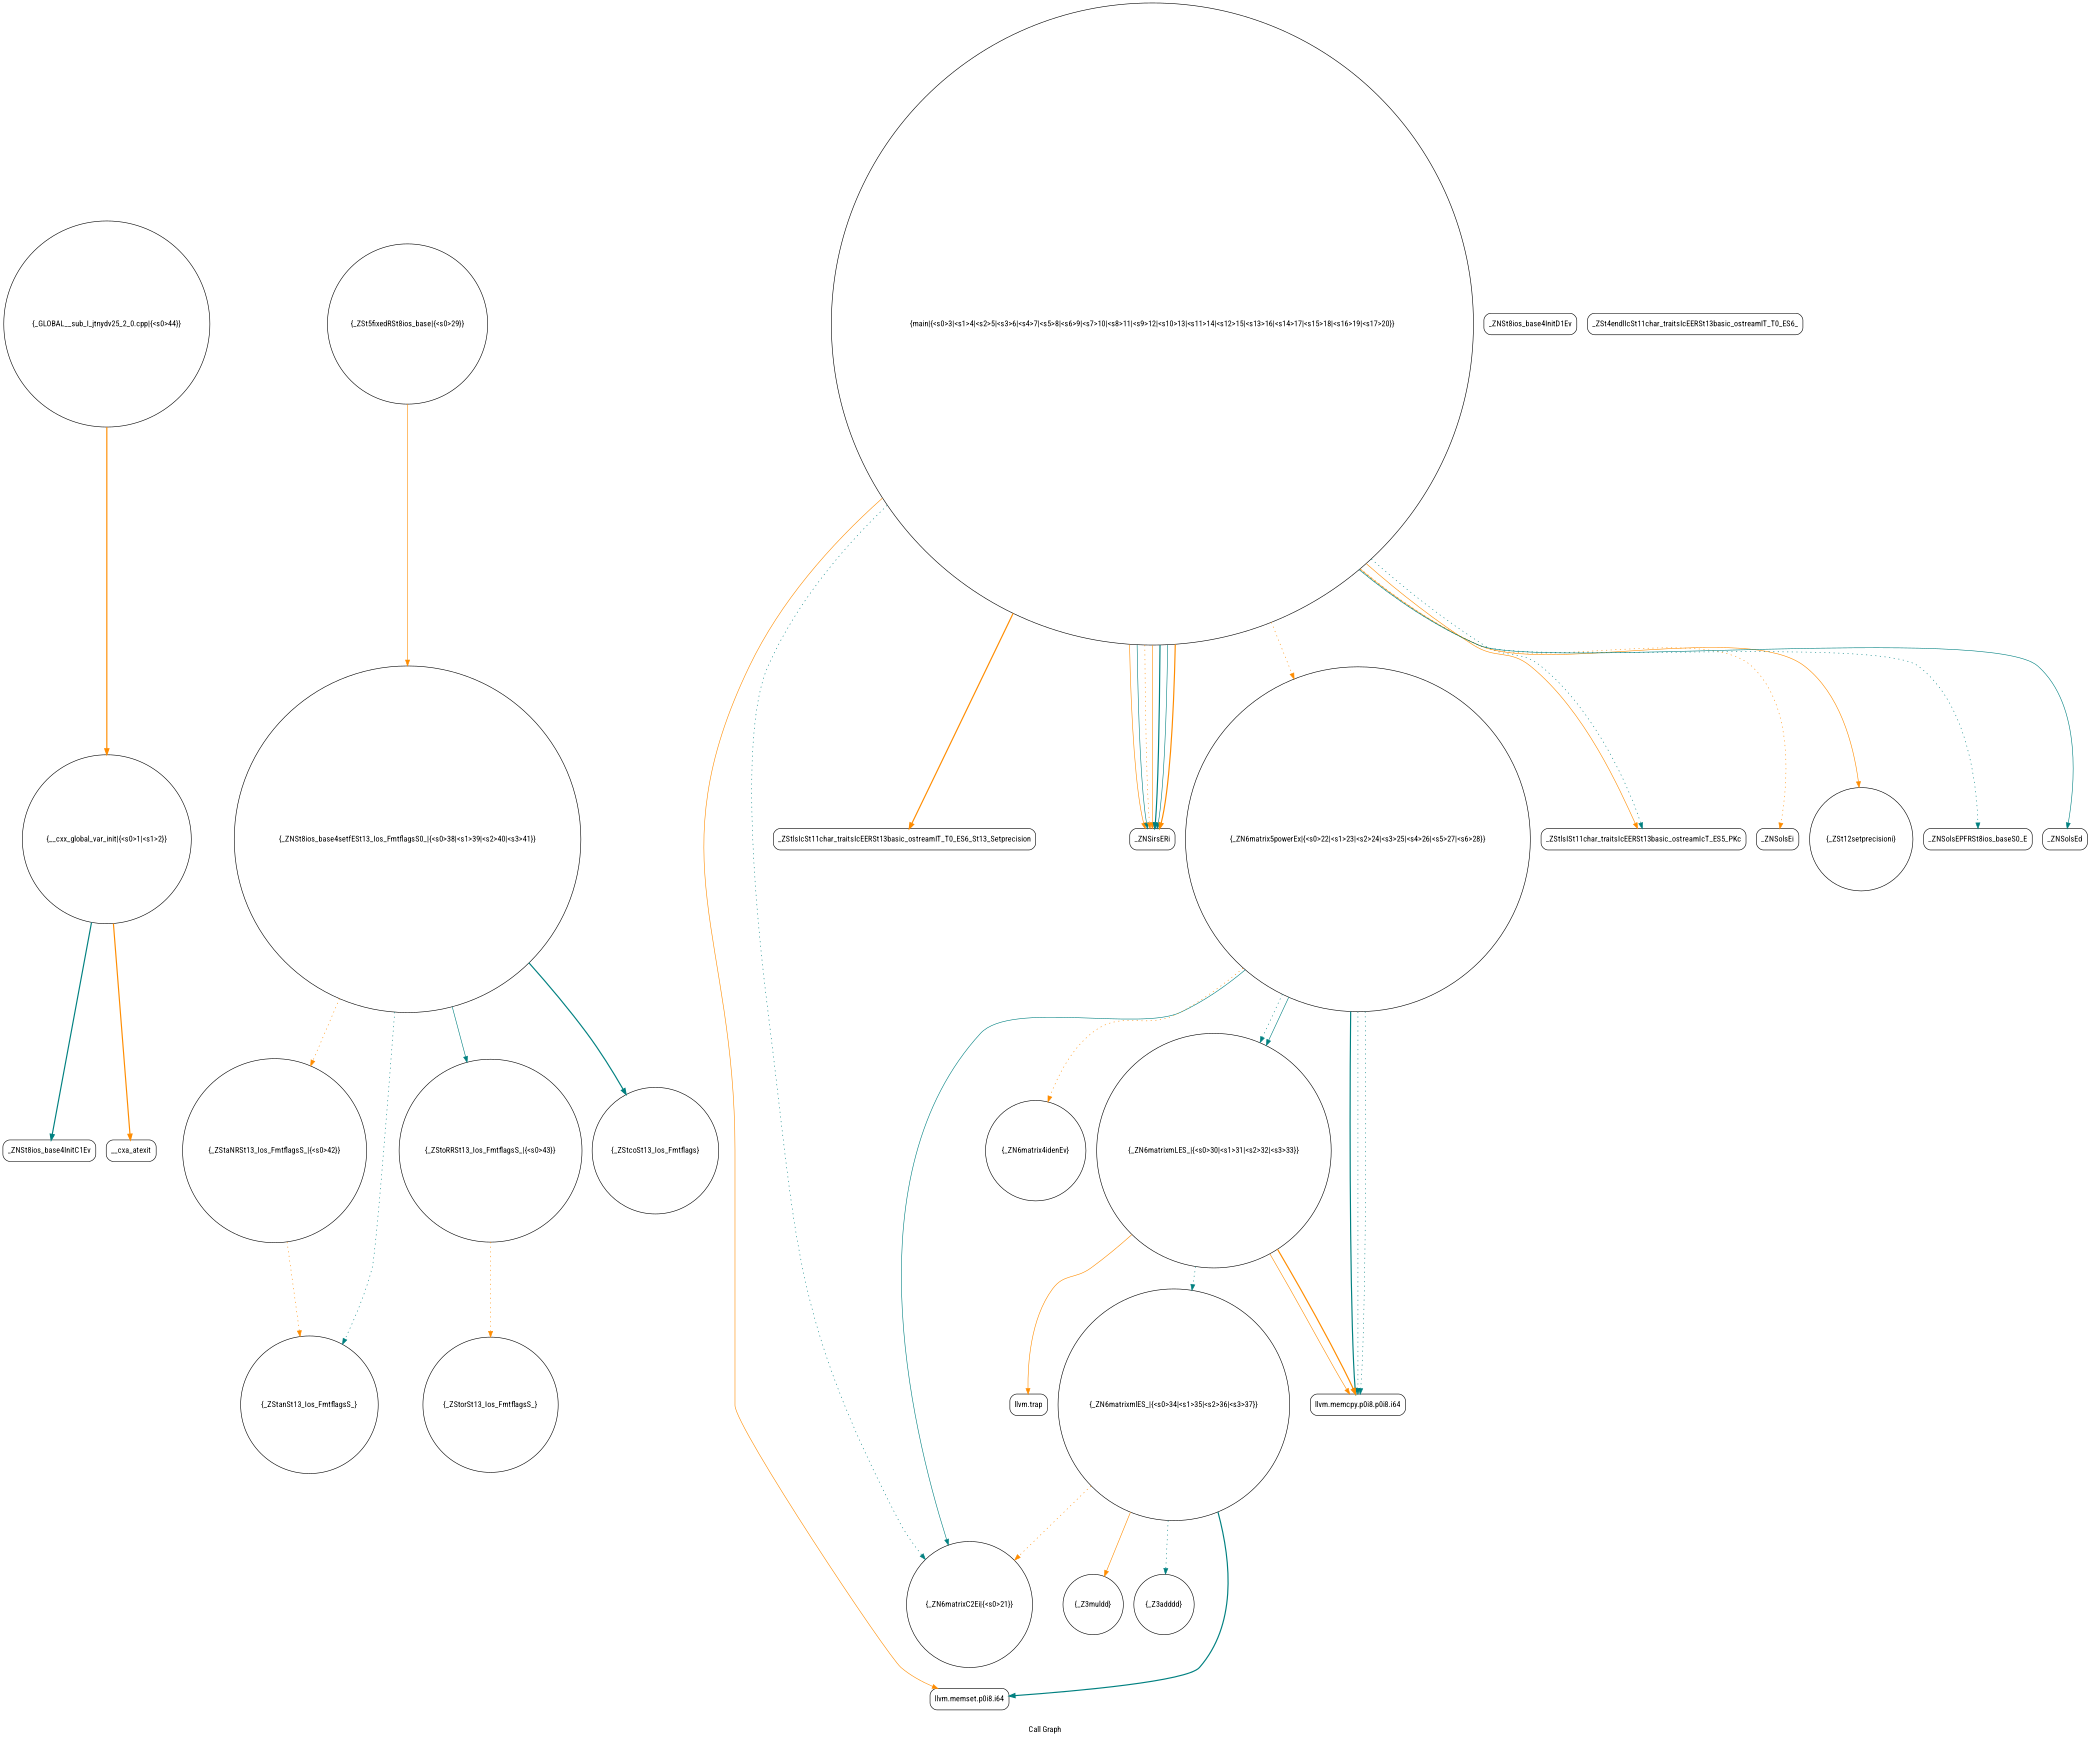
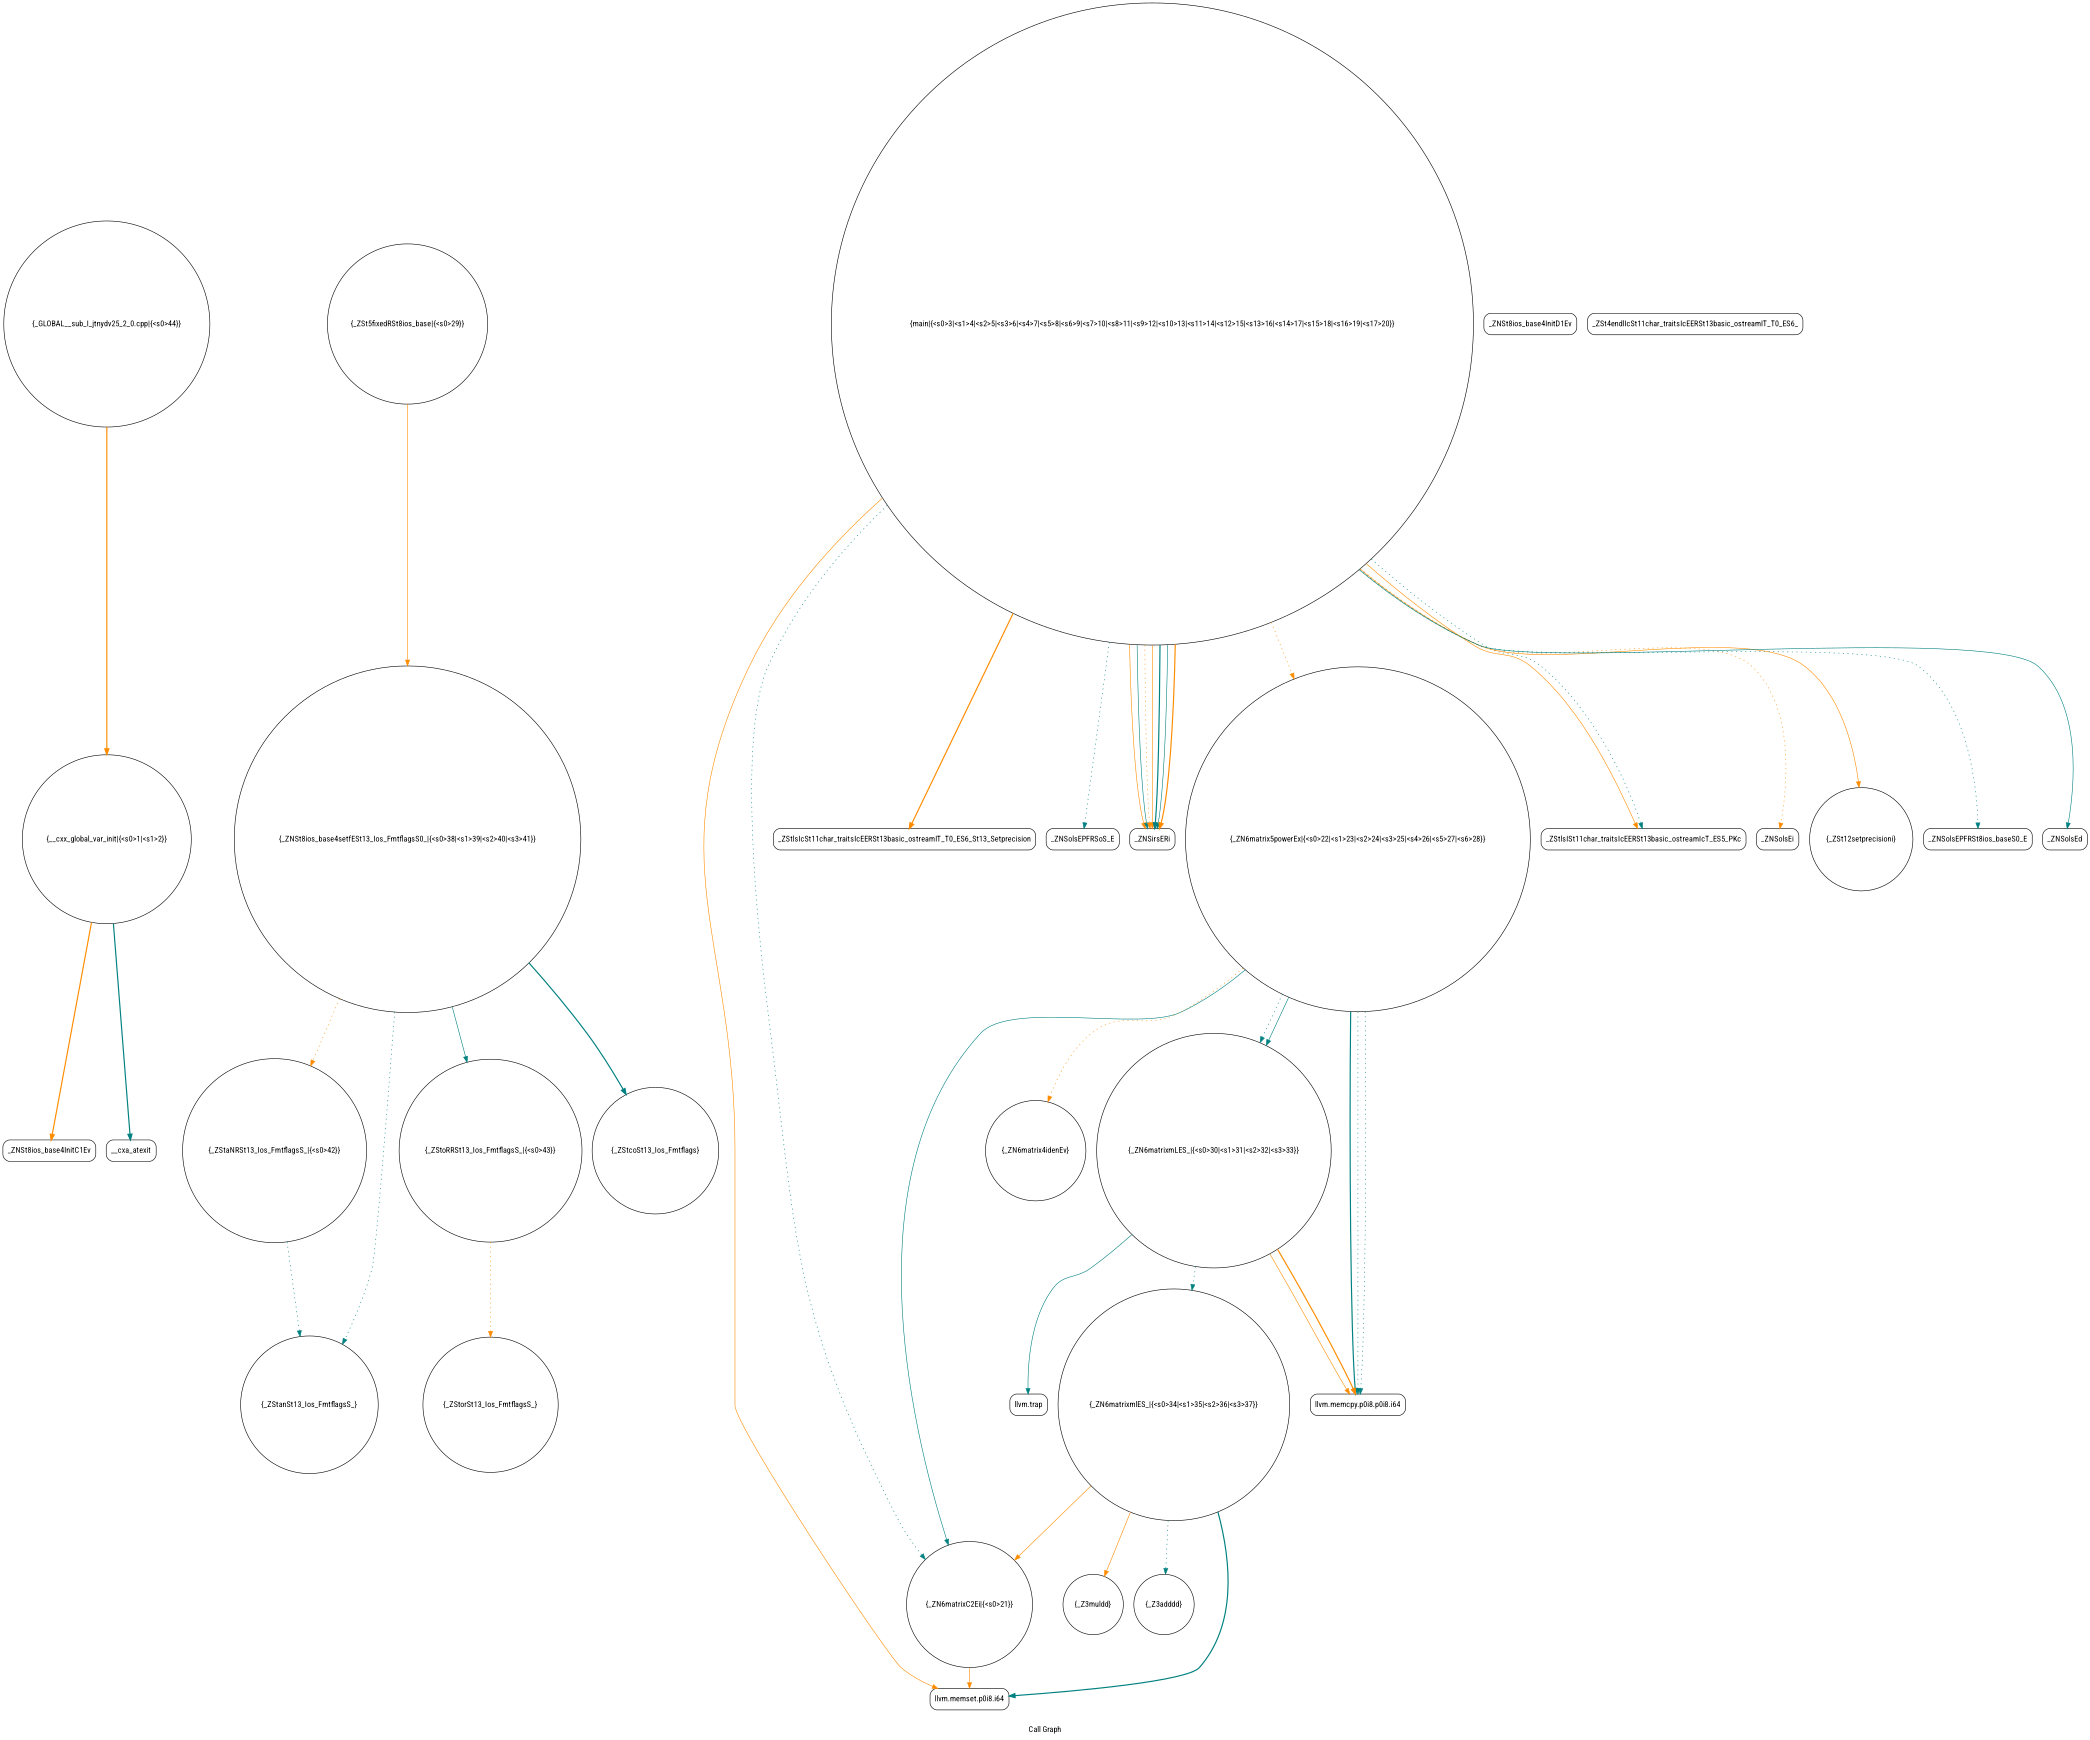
none -> (1083, 839)
(72, 1028) -> (72, 1028)
(122, 1029) -> (122, 1029)
(293, 1286) -> (293, 1286)
(1051, 1292) -> (1051, 1292)
(1055, 1521) -> (1055, 1521)
none -> (970, 1675)
